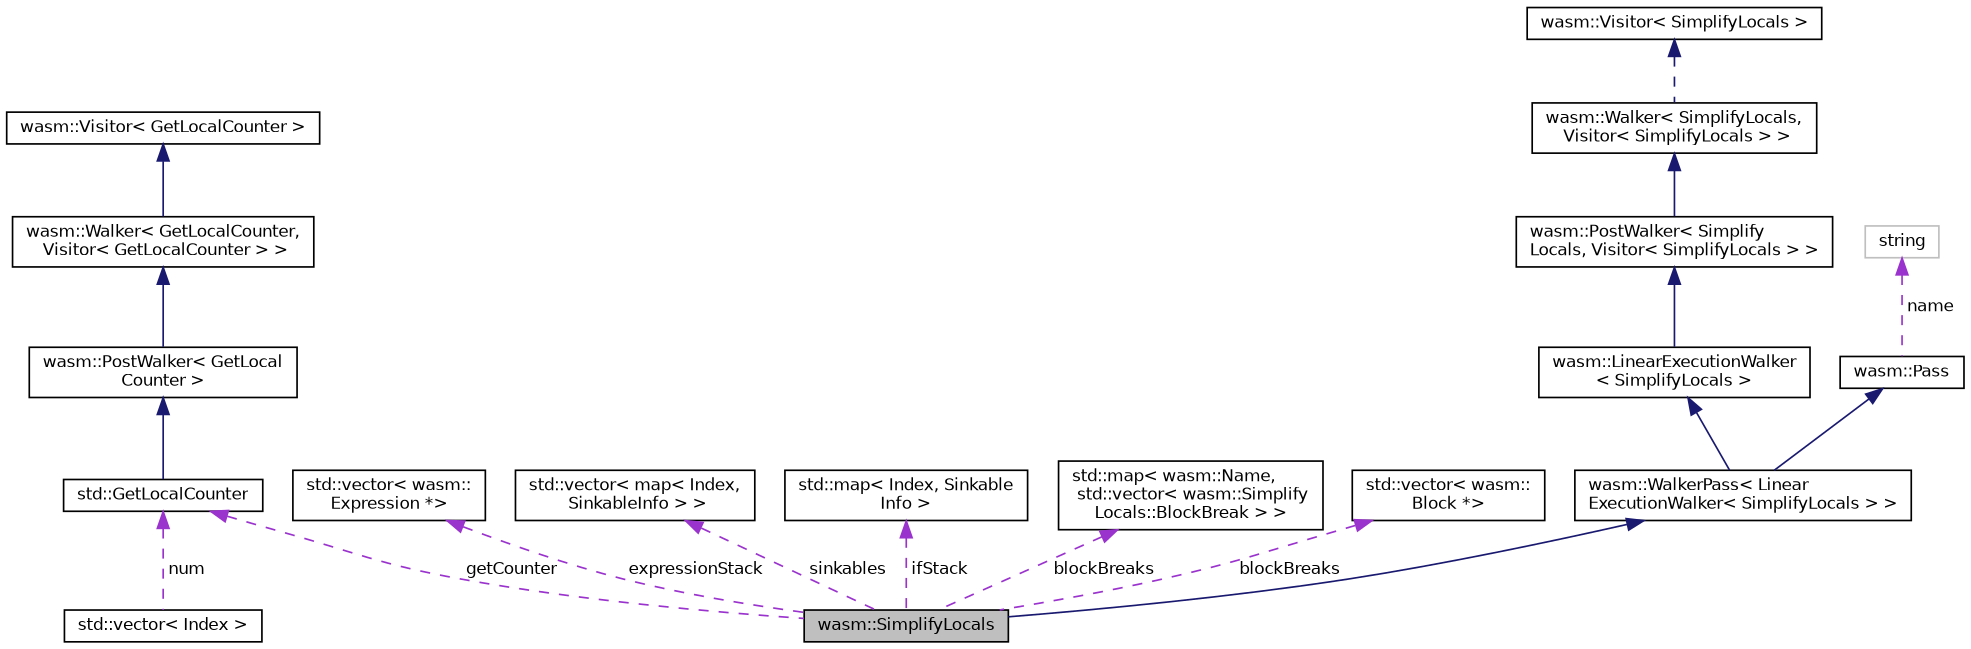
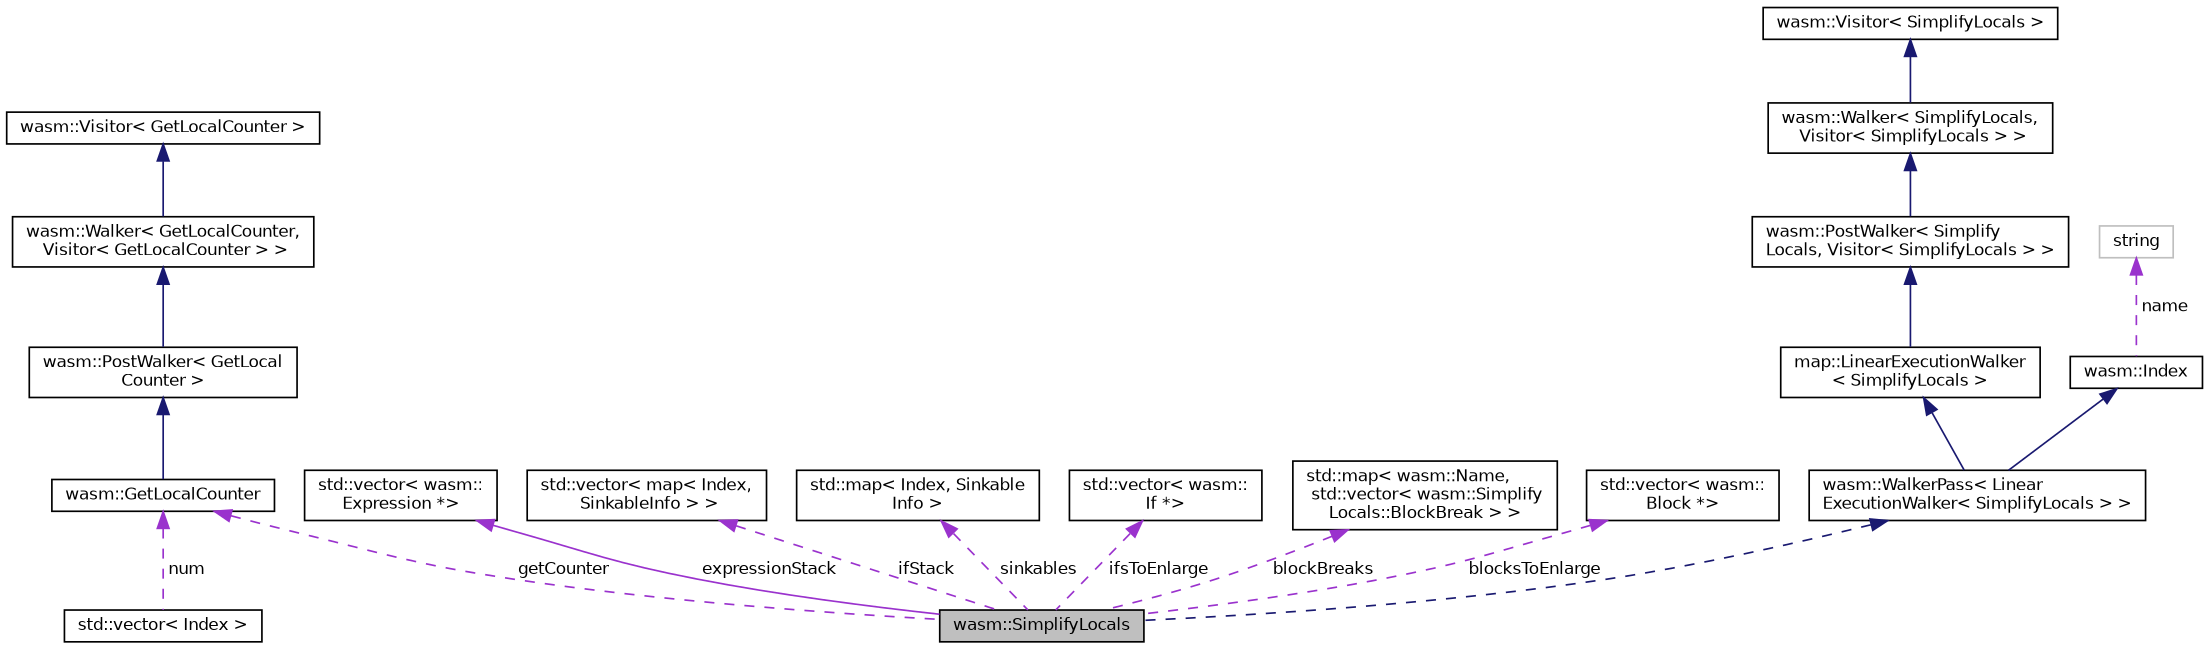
(1674, 80) -> (1910, 80)
(1674, 372) -> (1910, 372)
(1902, 372) -> (2136, 372)
(163, 495) -> (163, 495)
none -> (1166, 495)
(845, 570) -> (924, 570)
(937, 570) -> (1036, 570)
(1288, 570) -> (1532, 570)
(631, 581) -> (714, 582)
(1320, 583) -> (1510, 592)
